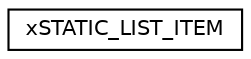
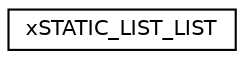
(125, 30) -> (122, 30)
